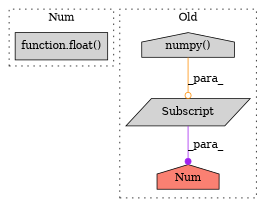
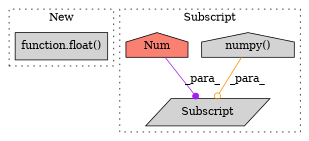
(61, 18) -> (61, 18)
(188, 18) -> (210, 18)
(188, 142) -> (179, 76)
